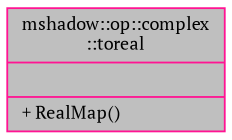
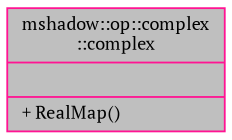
(116, 44) -> (116, 44)
